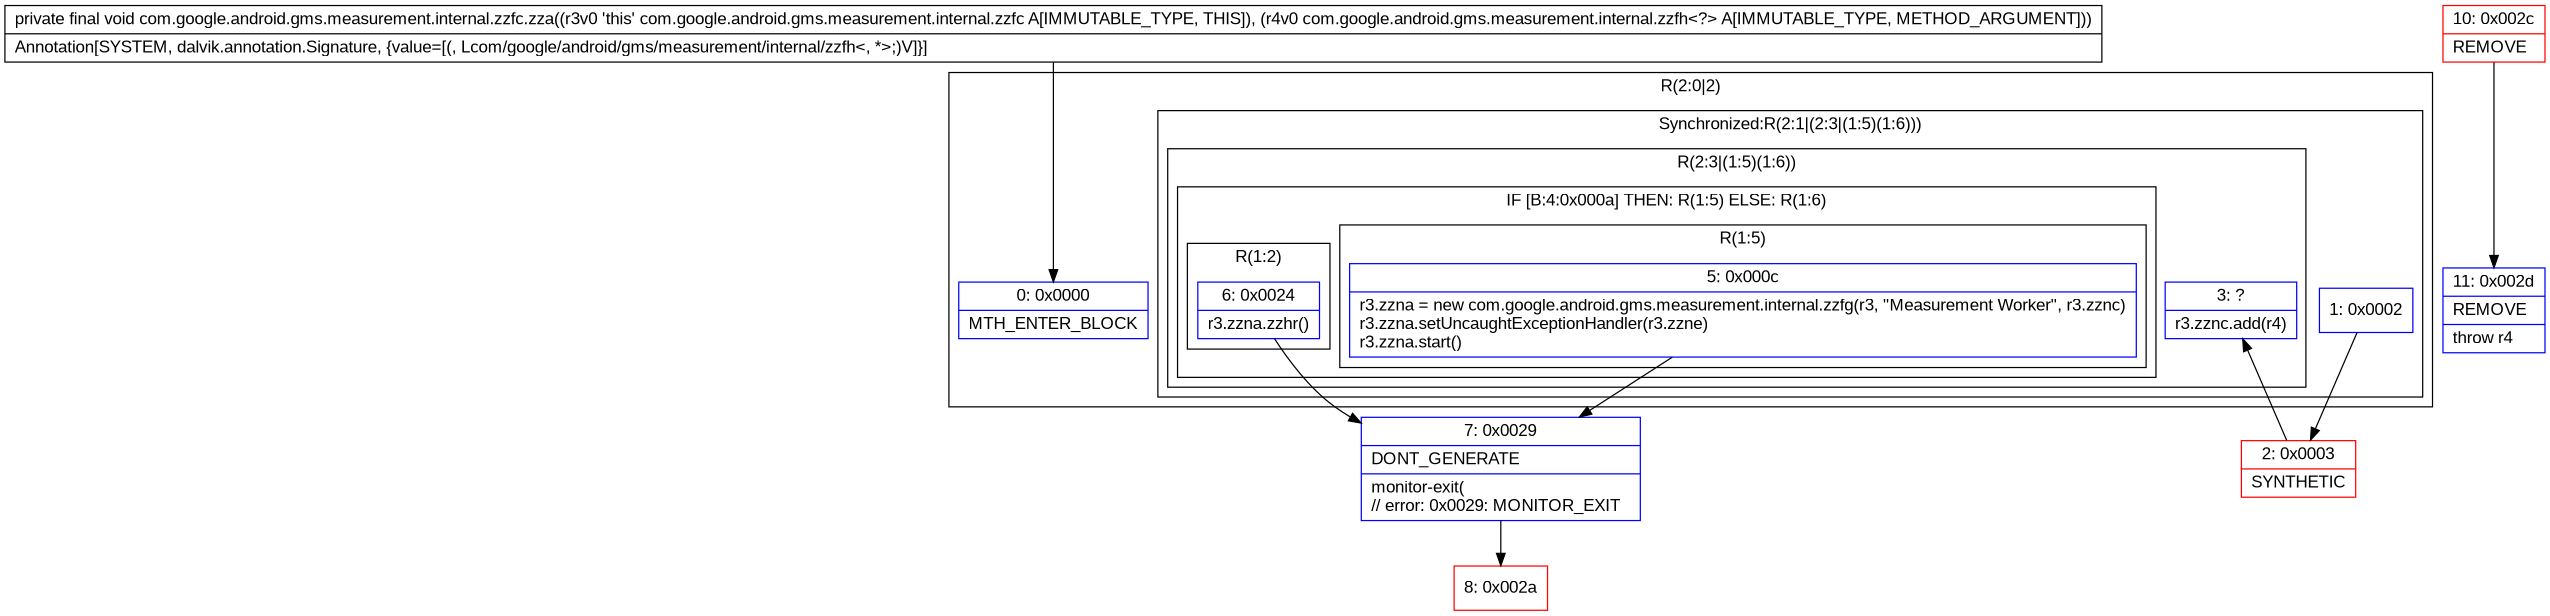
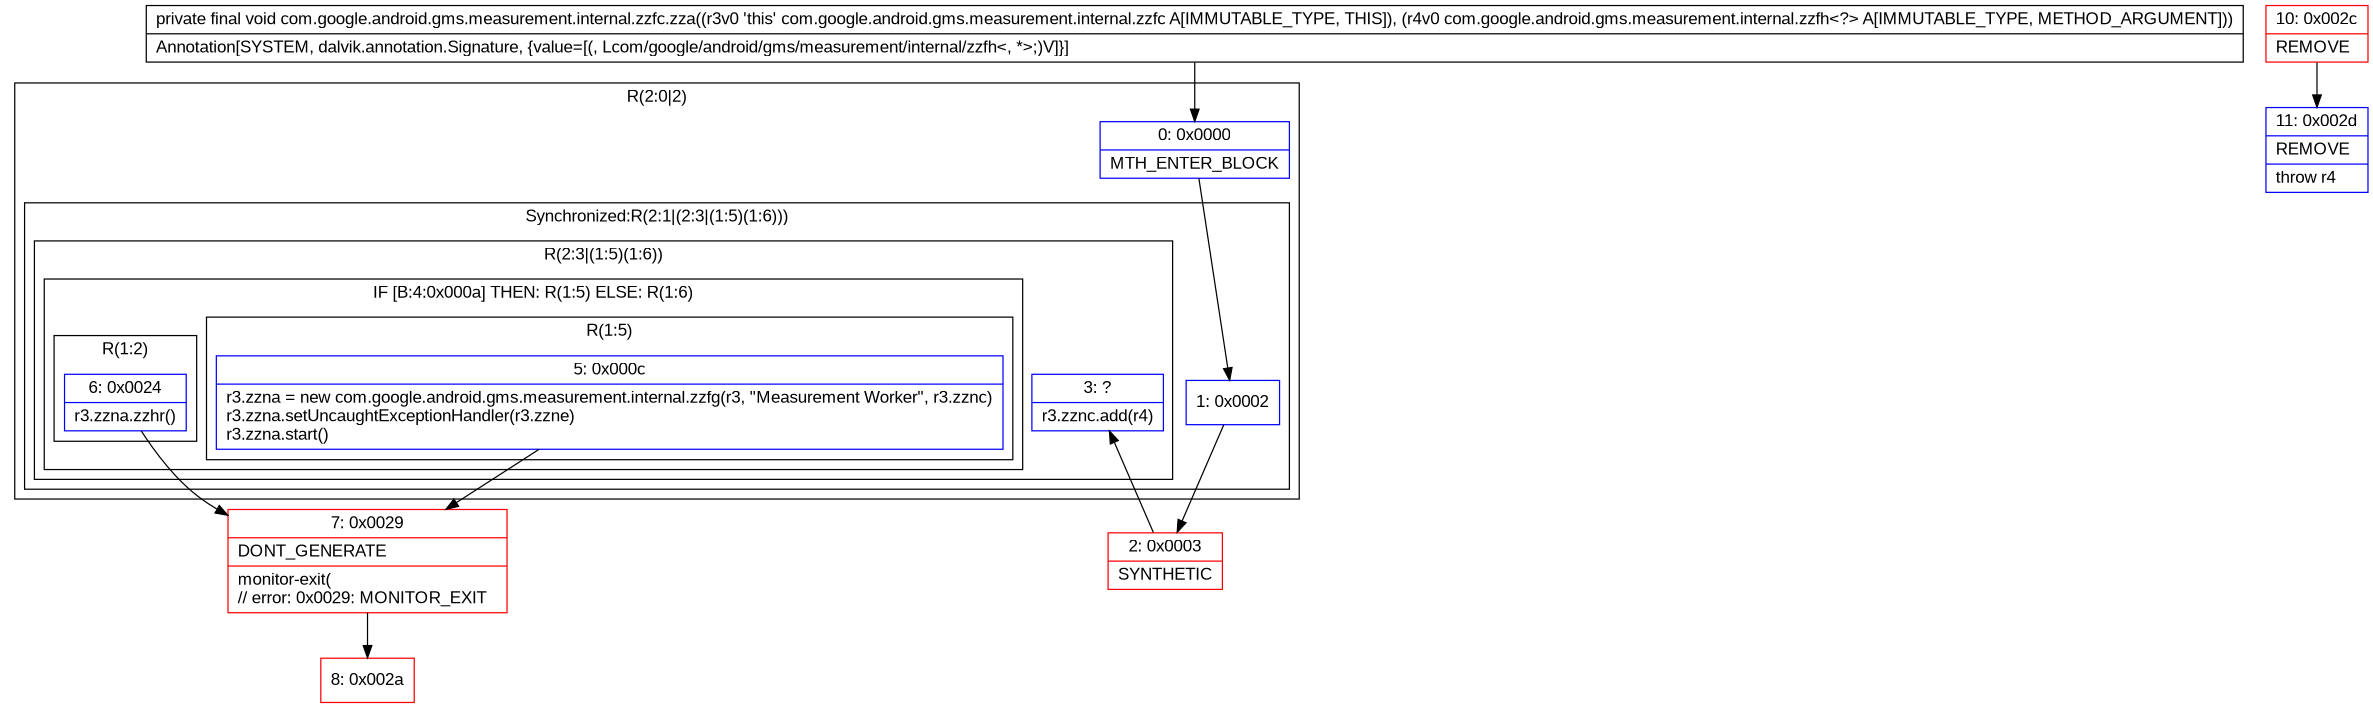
none -> (1213, 273)
(1501, 469) -> (368, 561)
